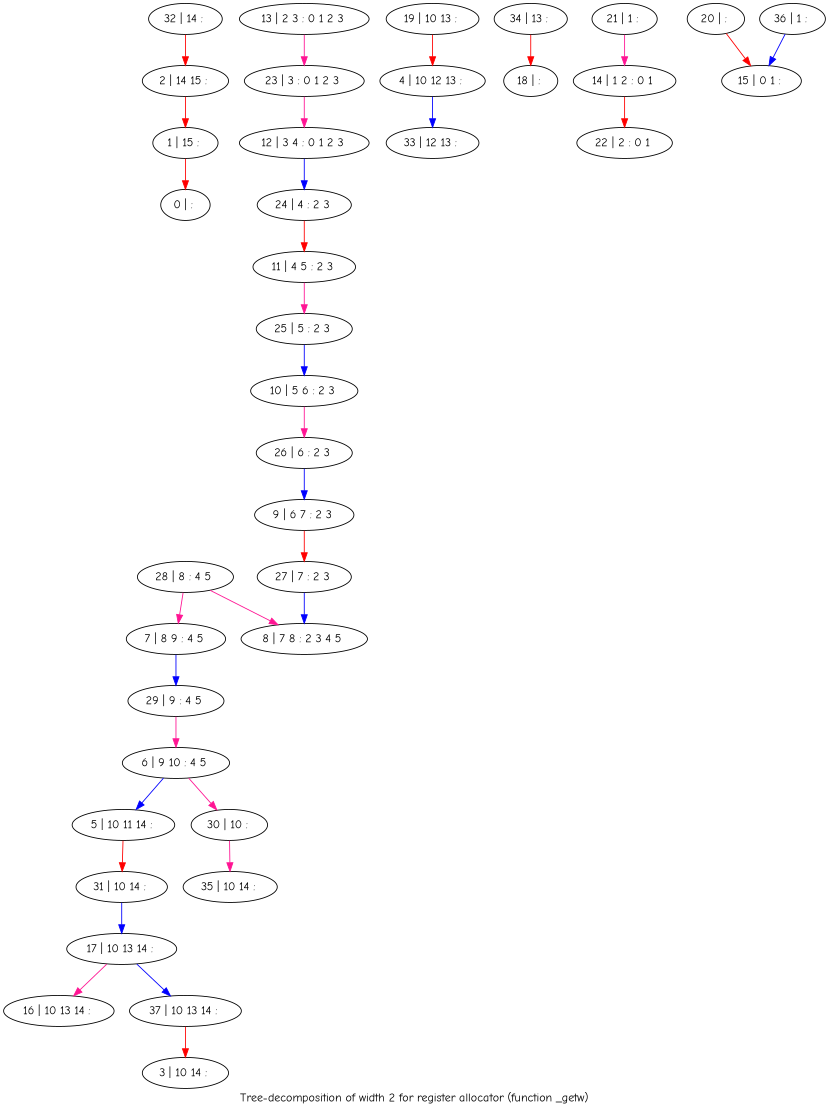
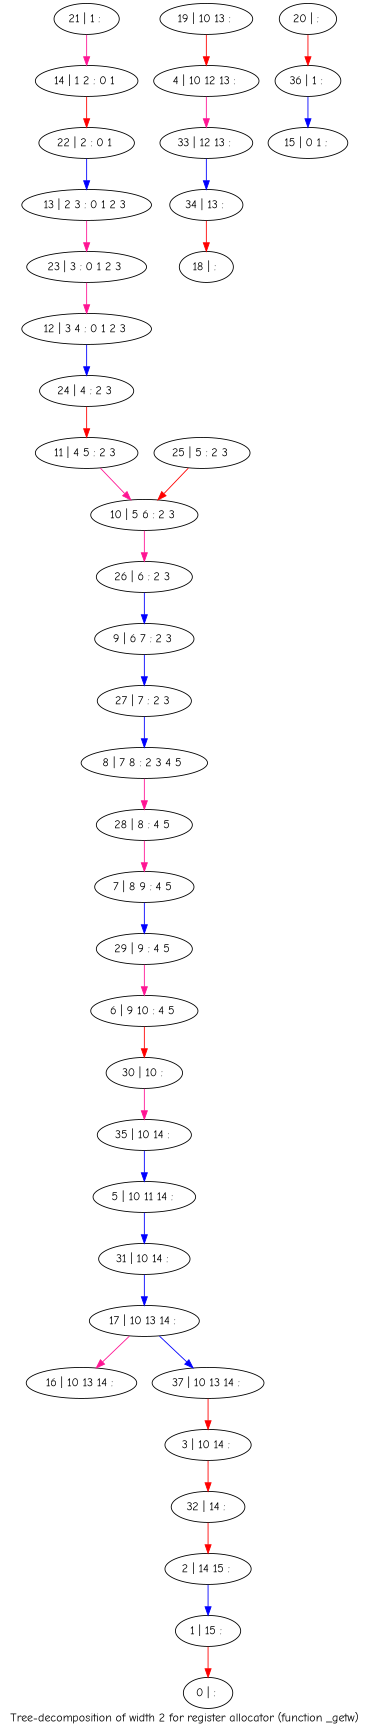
(736, 46) -> (308, 46)
(185, 108) -> (208, 1596)
(433, 108) -> (206, 108)
none -> (87, 170)
none -> (206, 170)
(304, 294) -> (112, 481)
(304, 356) -> (176, 481)
(304, 542) -> (144, 666)
(240, 606) -> (144, 790)
(153, 790) -> (144, 1162)
(200, 791) -> (144, 1038)
(123, 852) -> (144, 1224)
none -> (208, 1472)
